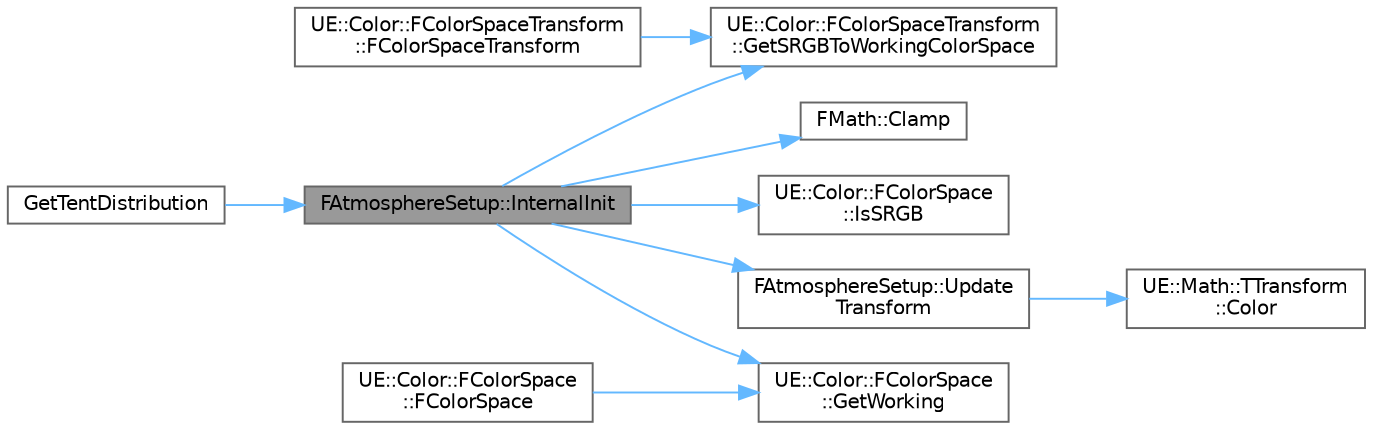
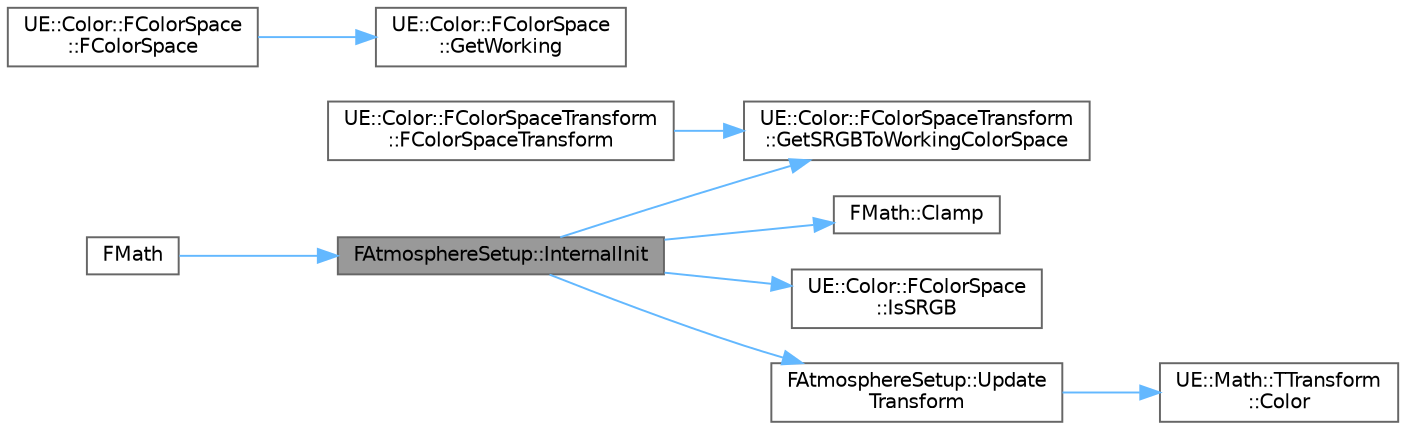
(116, 205) -> (133, 256)
(614, 297) -> none
